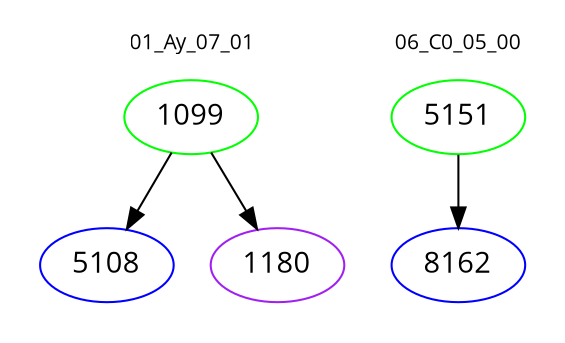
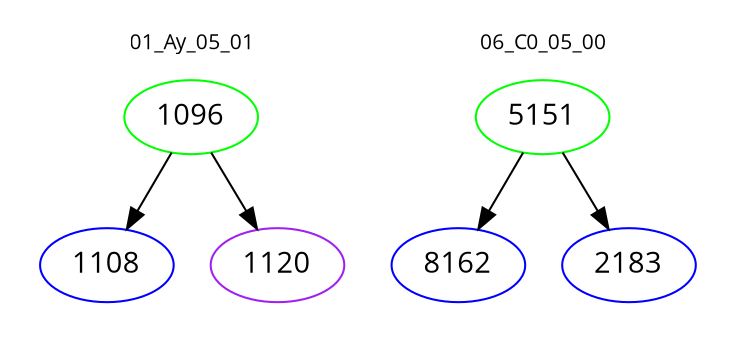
(192, 44) -> (192, 44)
(191, 117) -> (191, 117)
(107, 265) -> (107, 265)
(278, 265) -> (278, 265)
none -> (629, 265)
